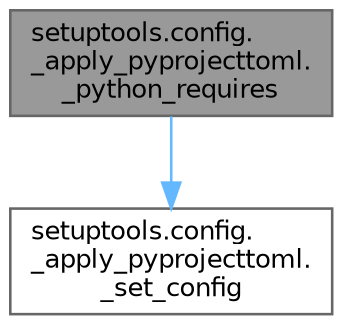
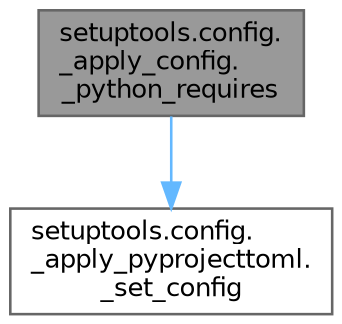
(171, 63) -> (171, 63)
